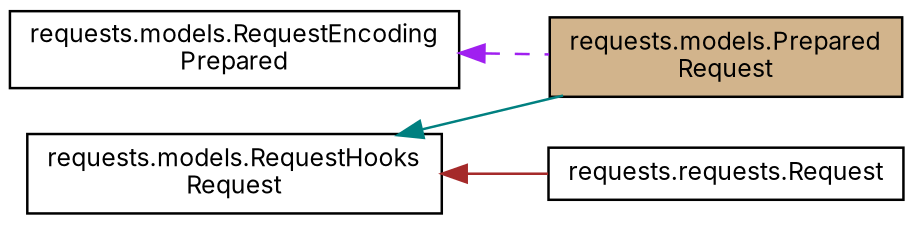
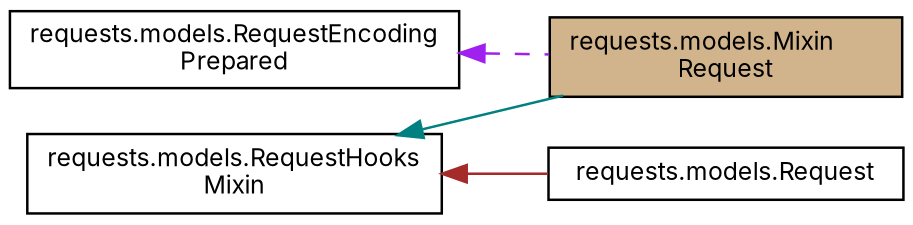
(726, 57) -> (726, 57)
(235, 174) -> (235, 174)
(726, 174) -> (726, 174)
